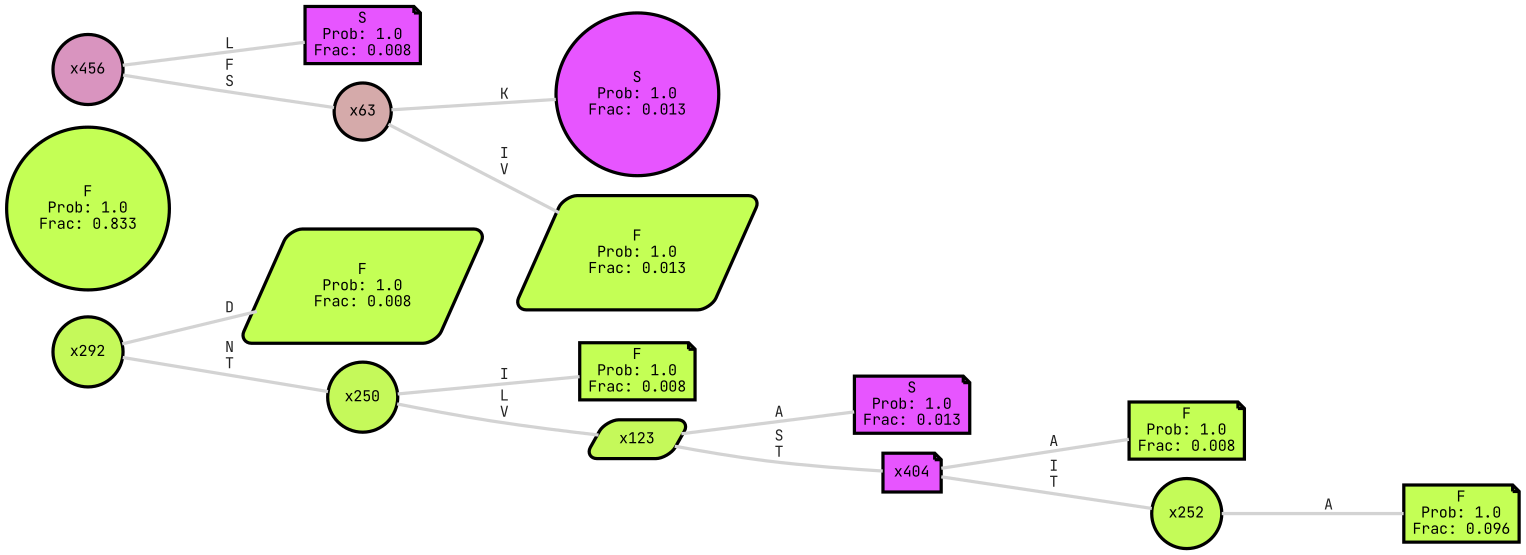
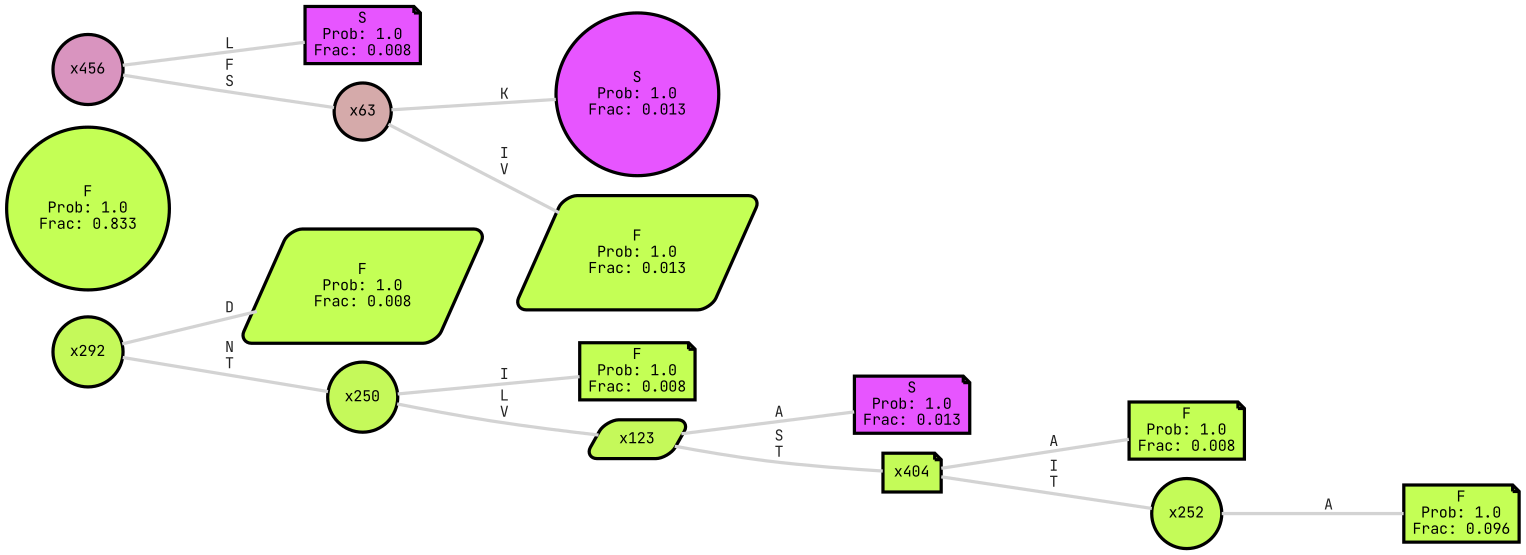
(912, 473) -> (912, 473)
